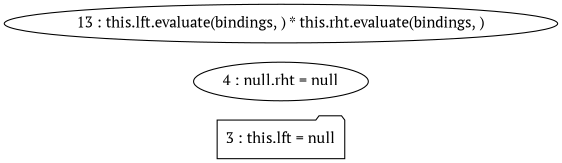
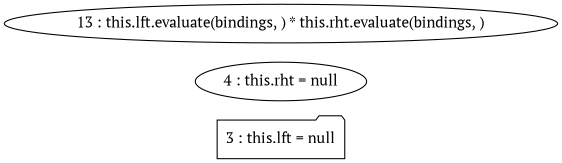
(281, 81) -> (281, 81)
